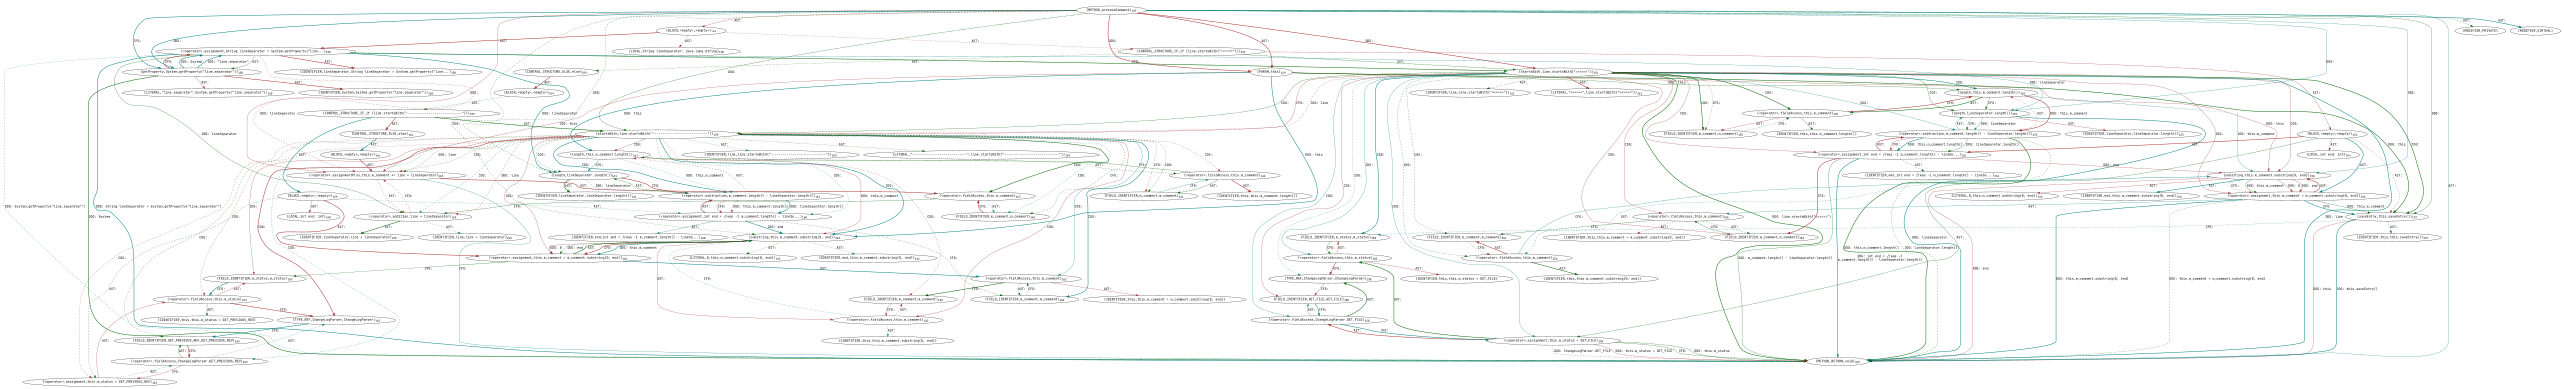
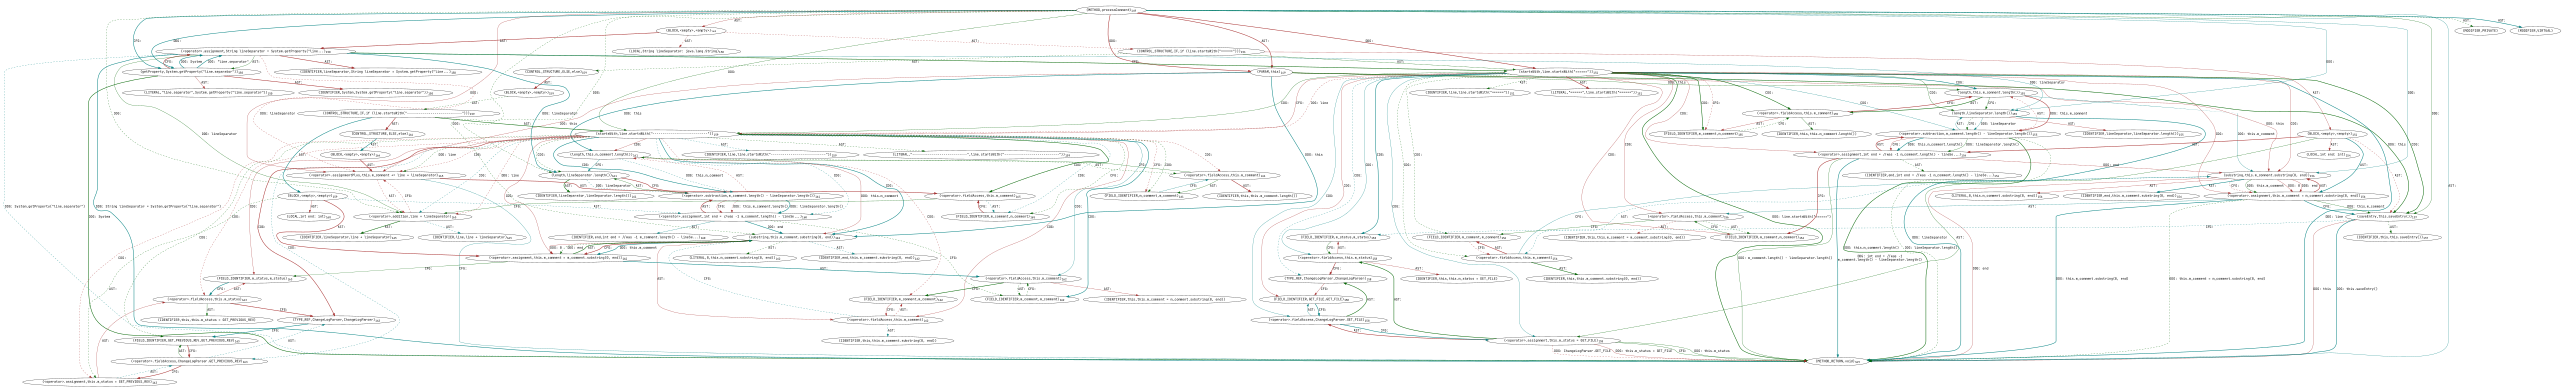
none -> (116, 20)
(161, 374) -> (161, 374)
